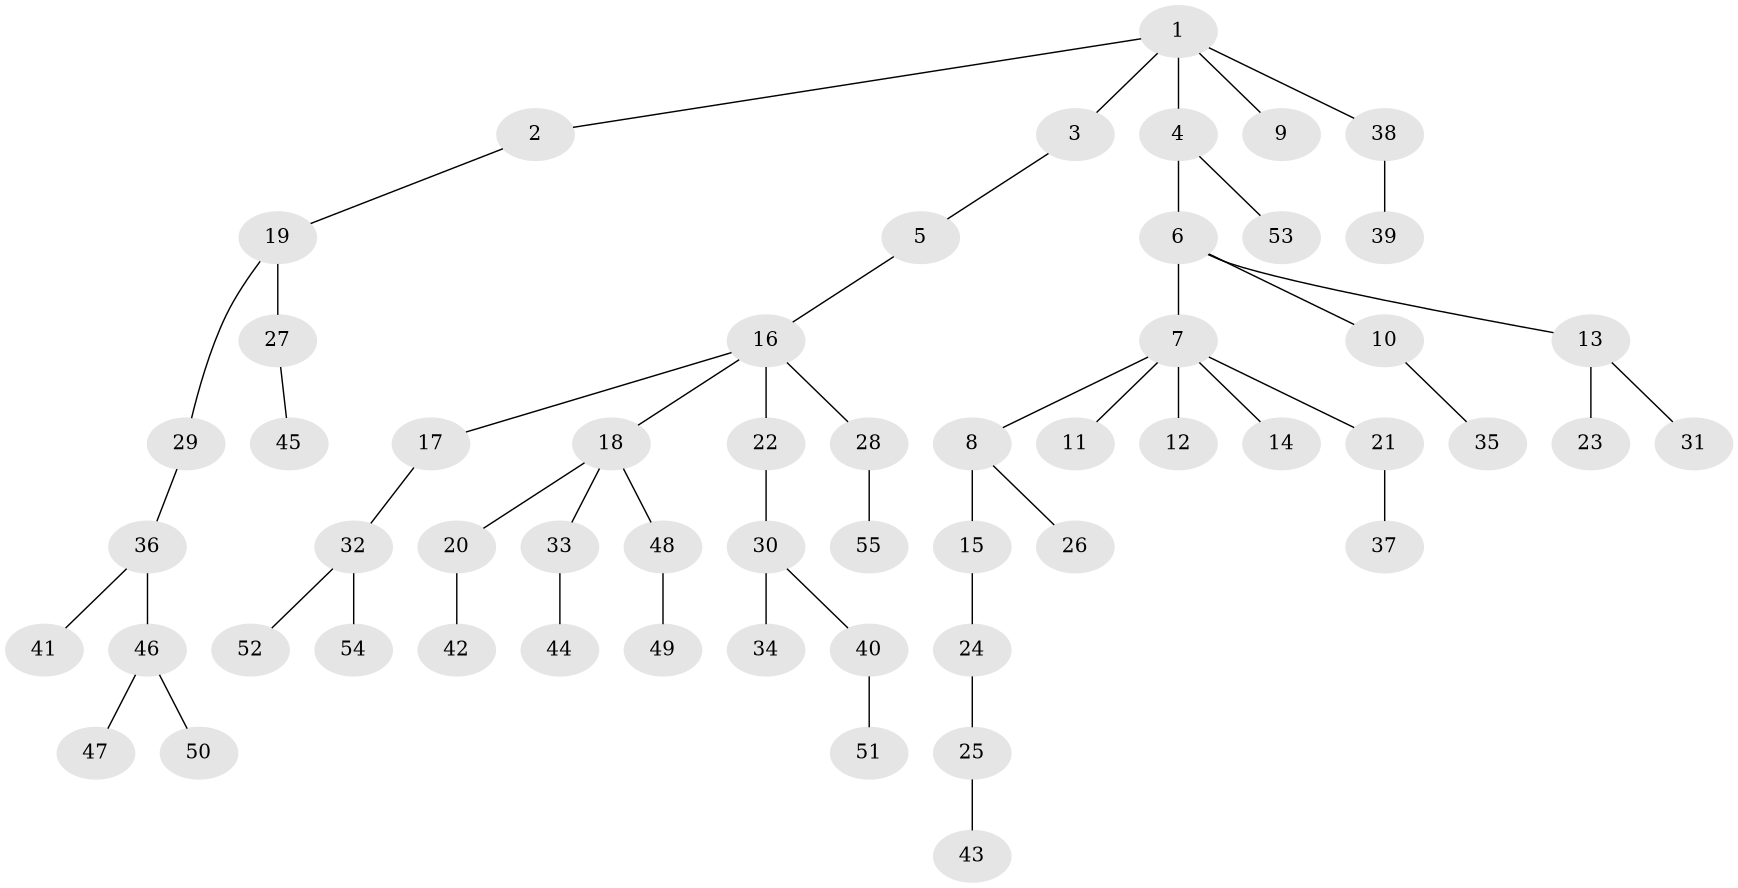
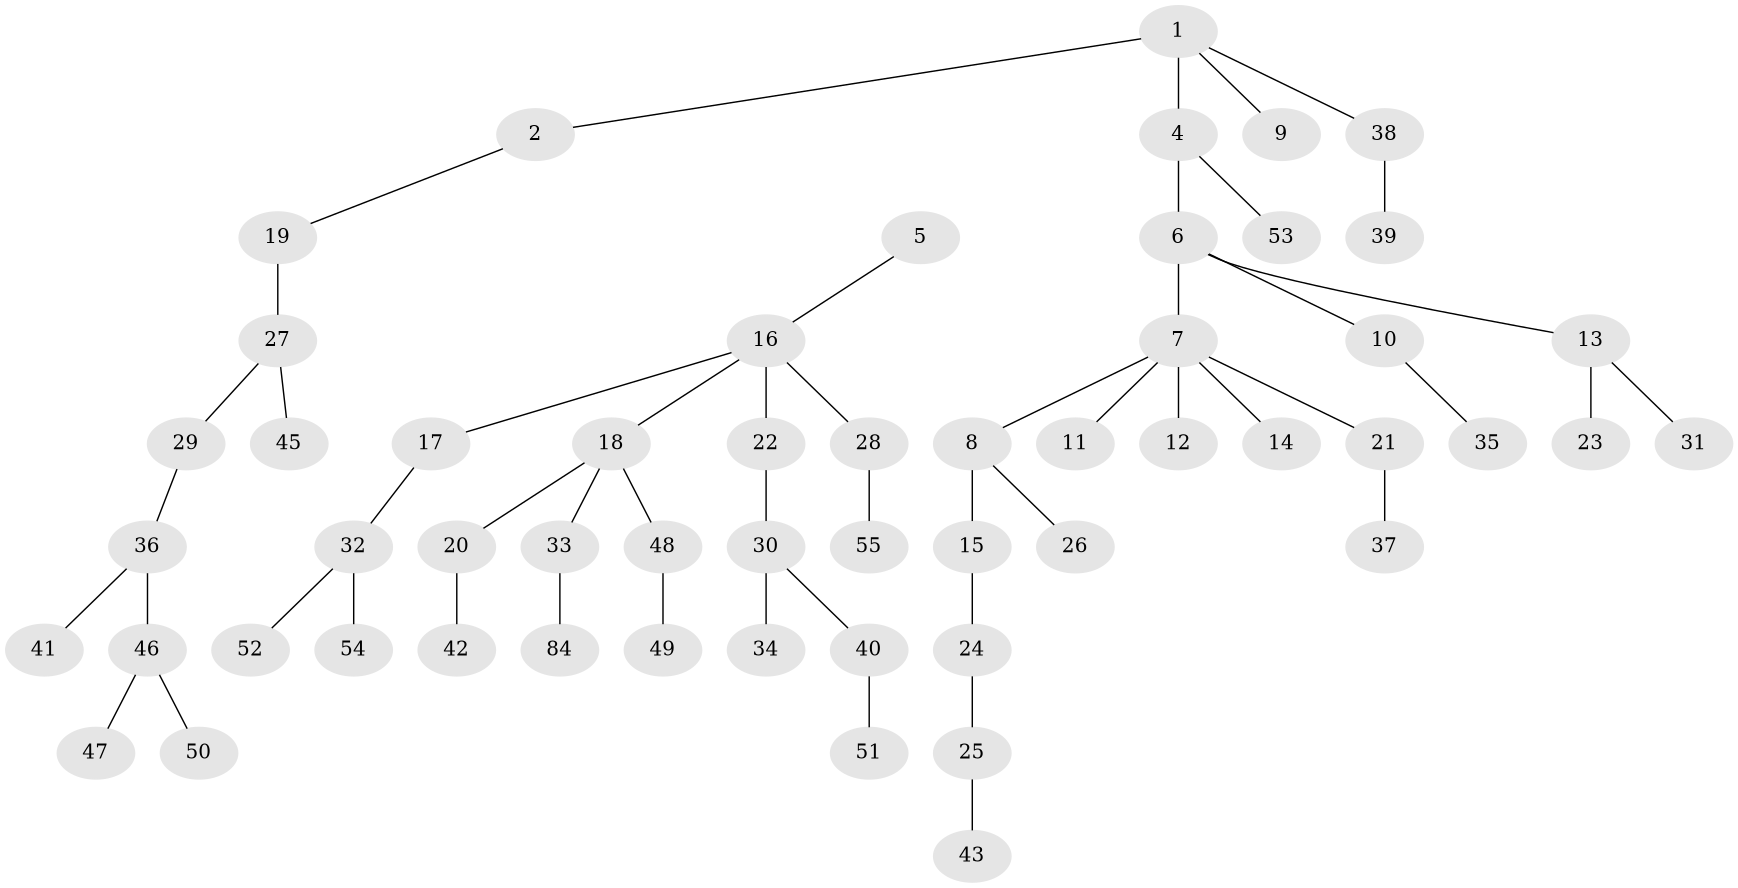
(1075, 135) -> none
(217, 336) -> (232, 392)
(560, 650) -> (560, 650)
